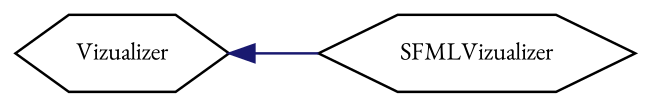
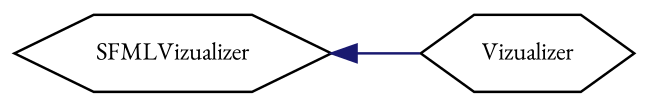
(286, 53) -> (388, 53)
